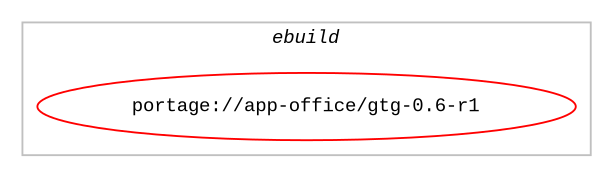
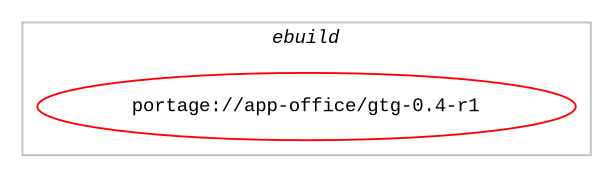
(307, 107) -> (307, 107)
